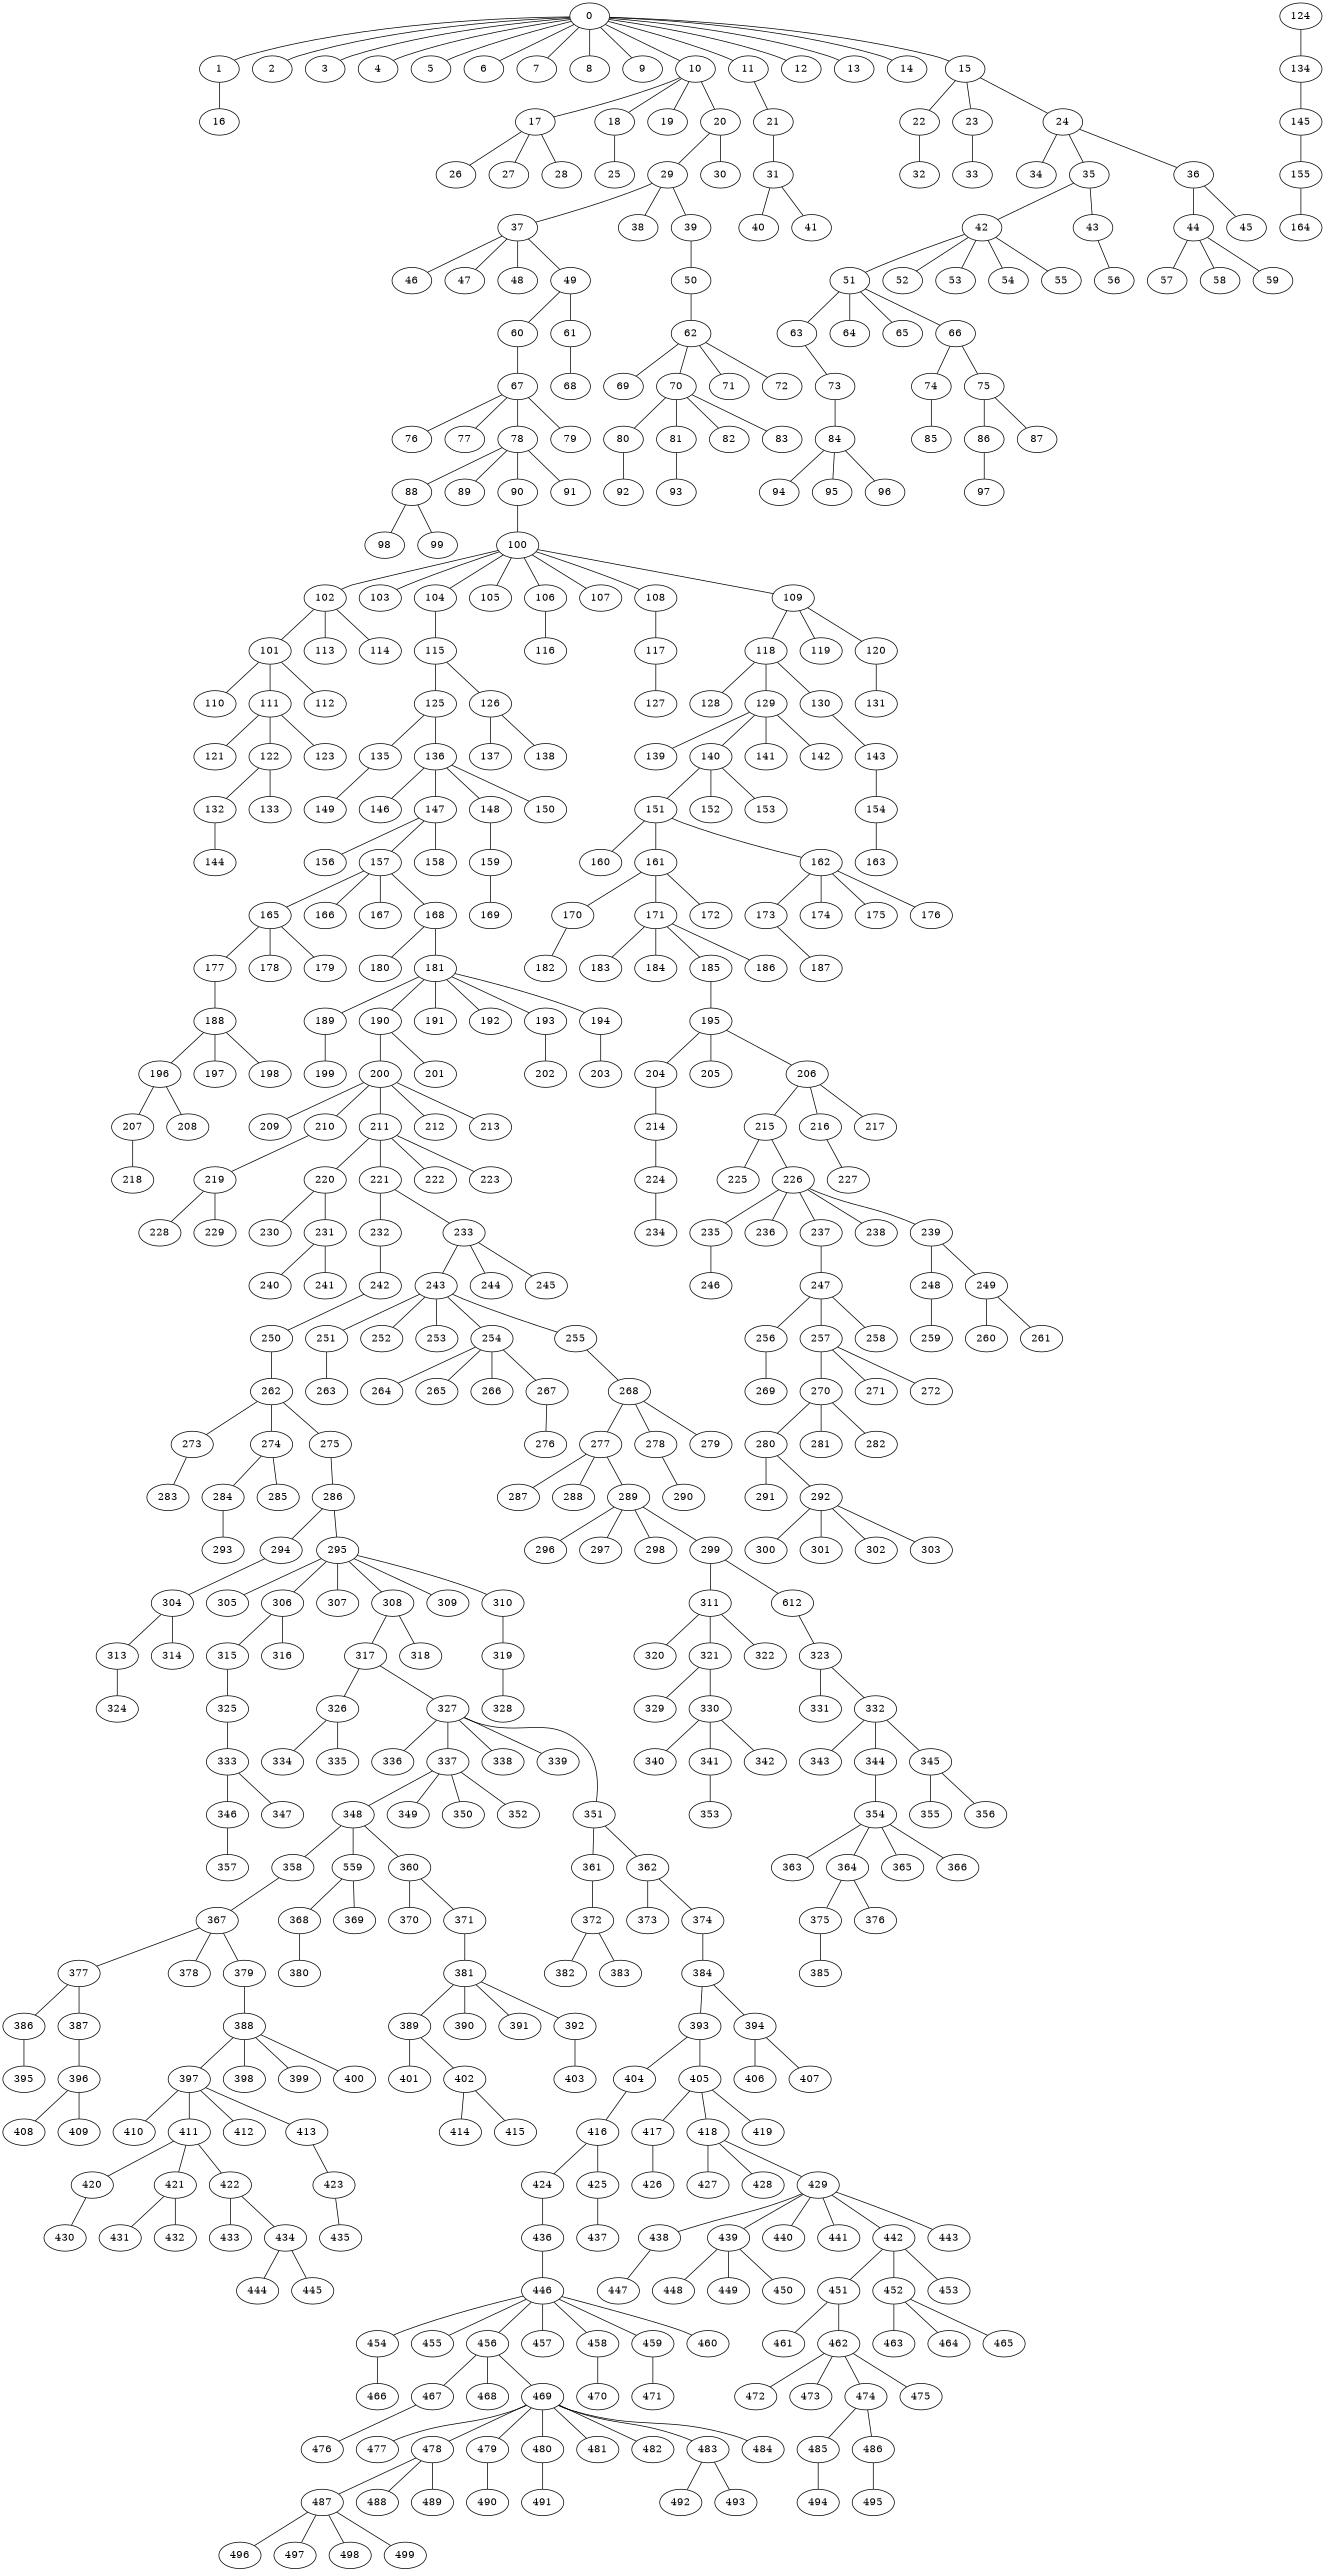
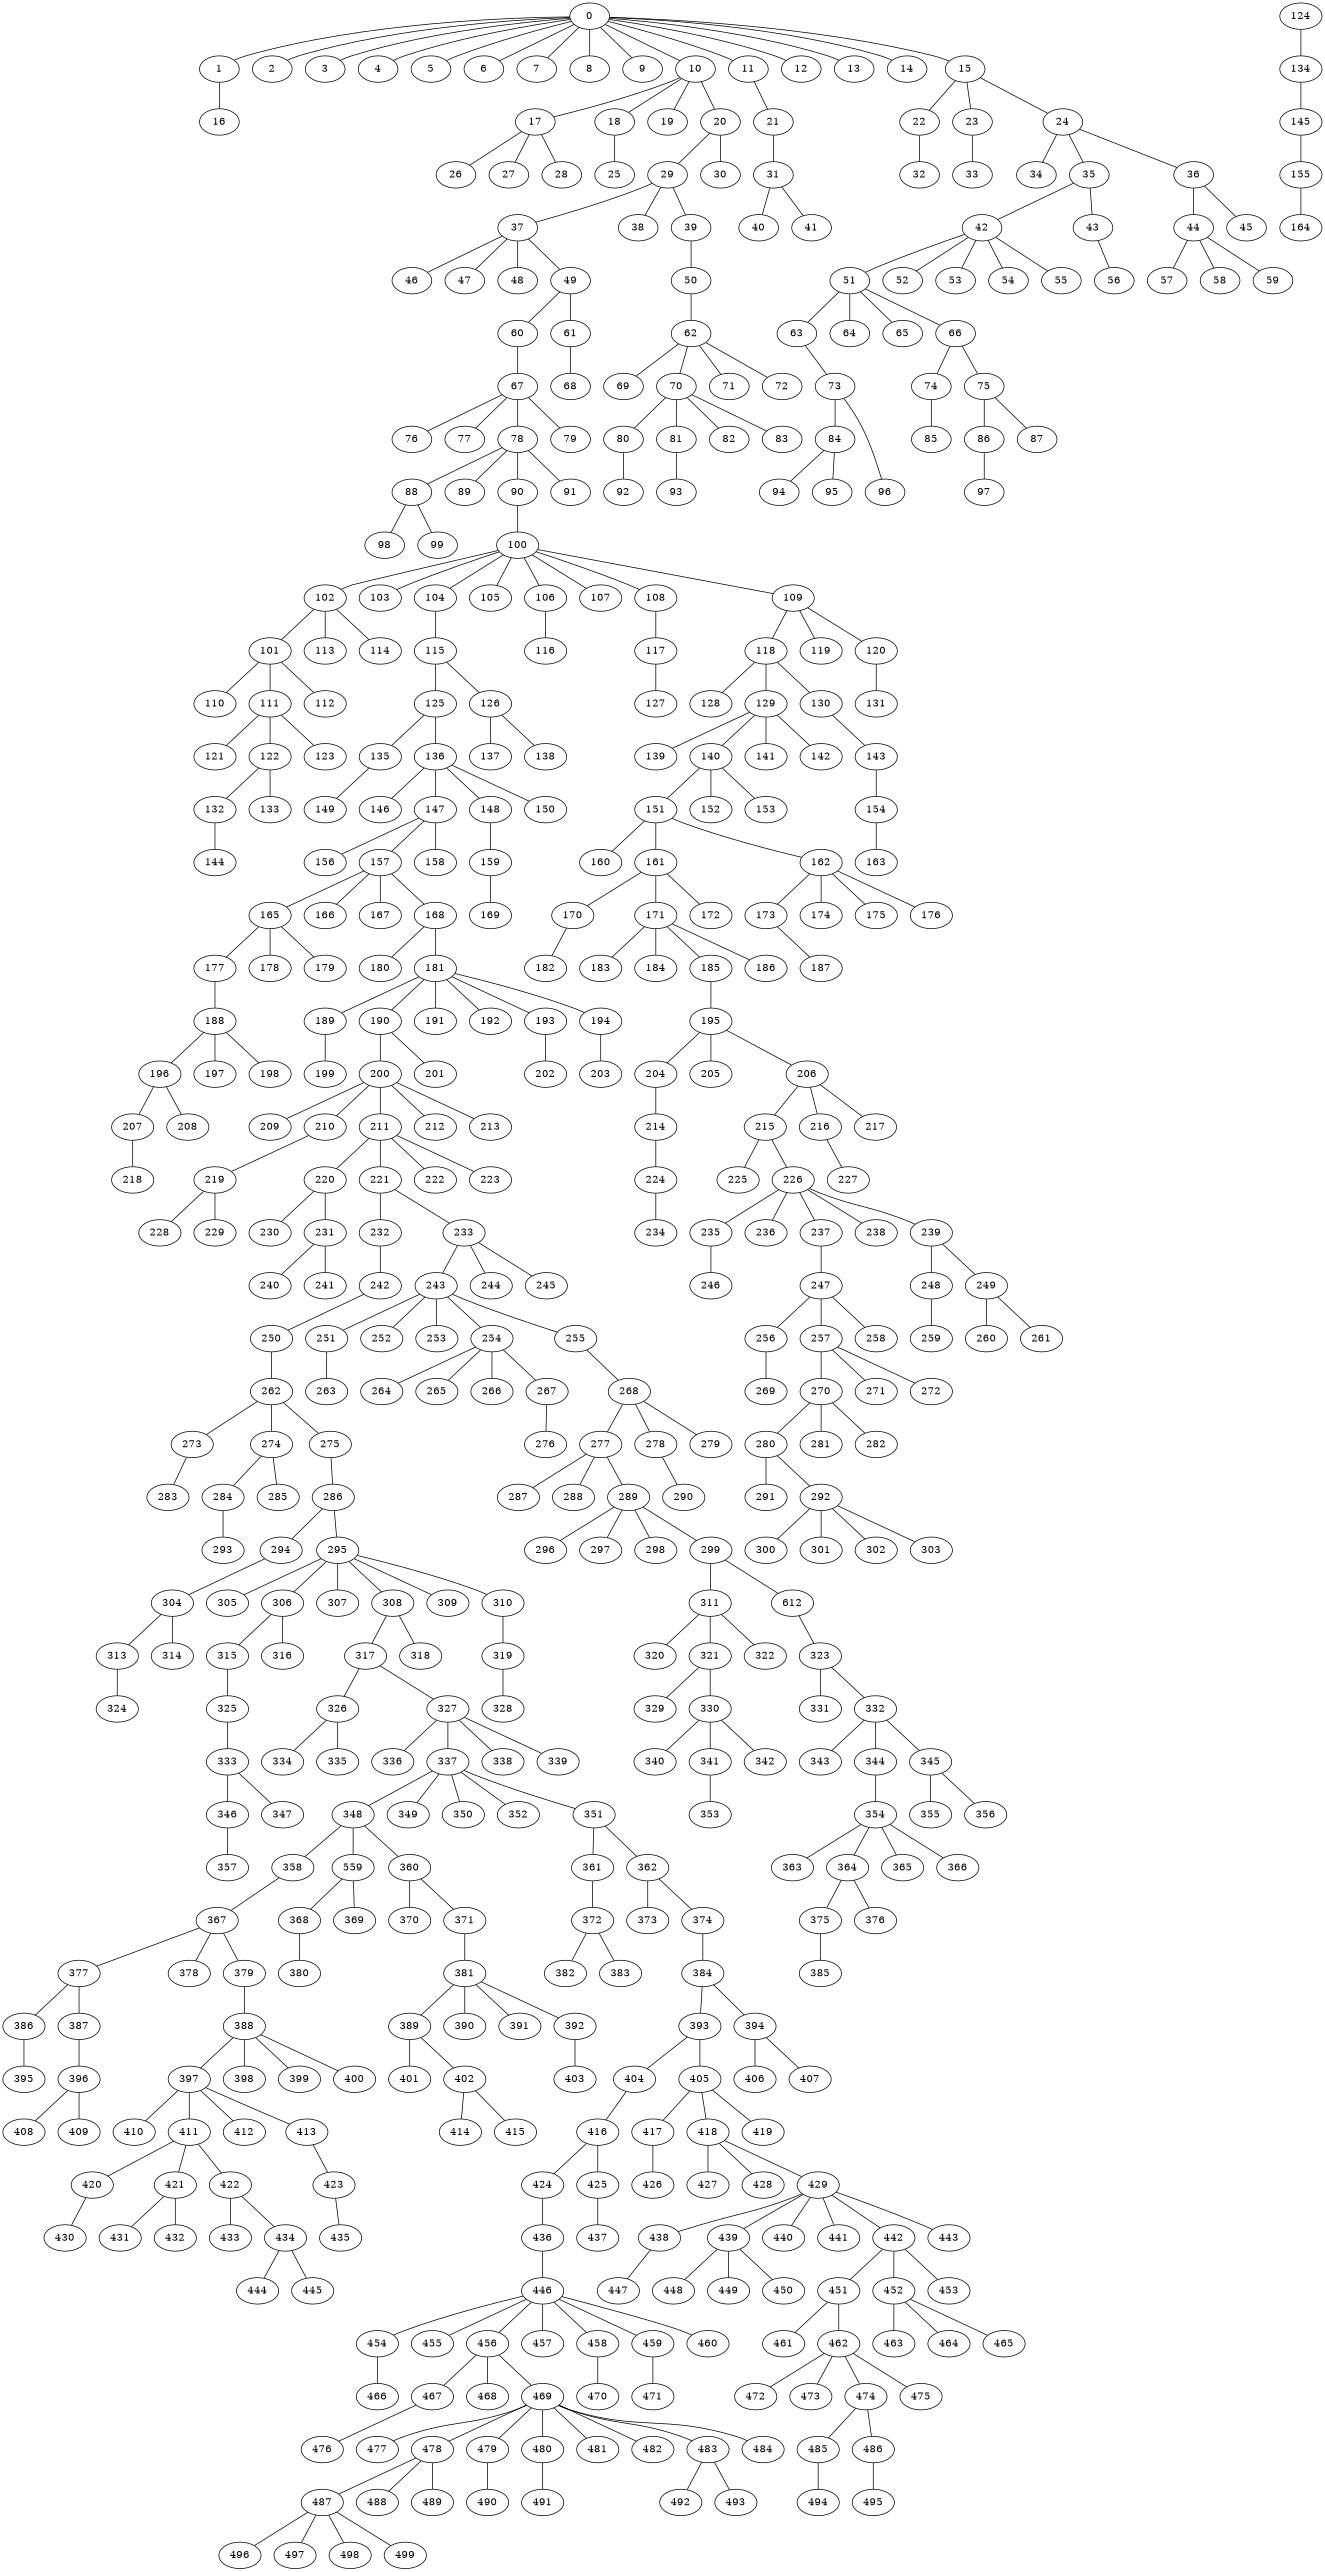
(860, 466) -> (867, 437)
(555, 1729) -> (519, 1791)
